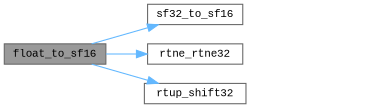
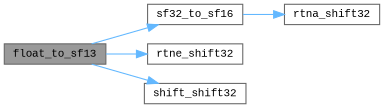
none -> (332, 14)
(55, 54) -> (55, 54)
(195, 54) -> (195, 54)
(195, 94) -> (195, 94)
